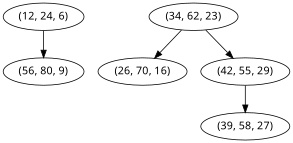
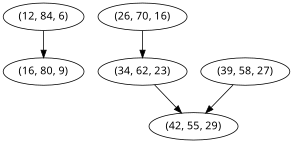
(44, 17) -> (44, 17)
(171, 41) -> (143, 40)
(44, 72) -> (44, 72)
(245, 95) -> (222, 96)
